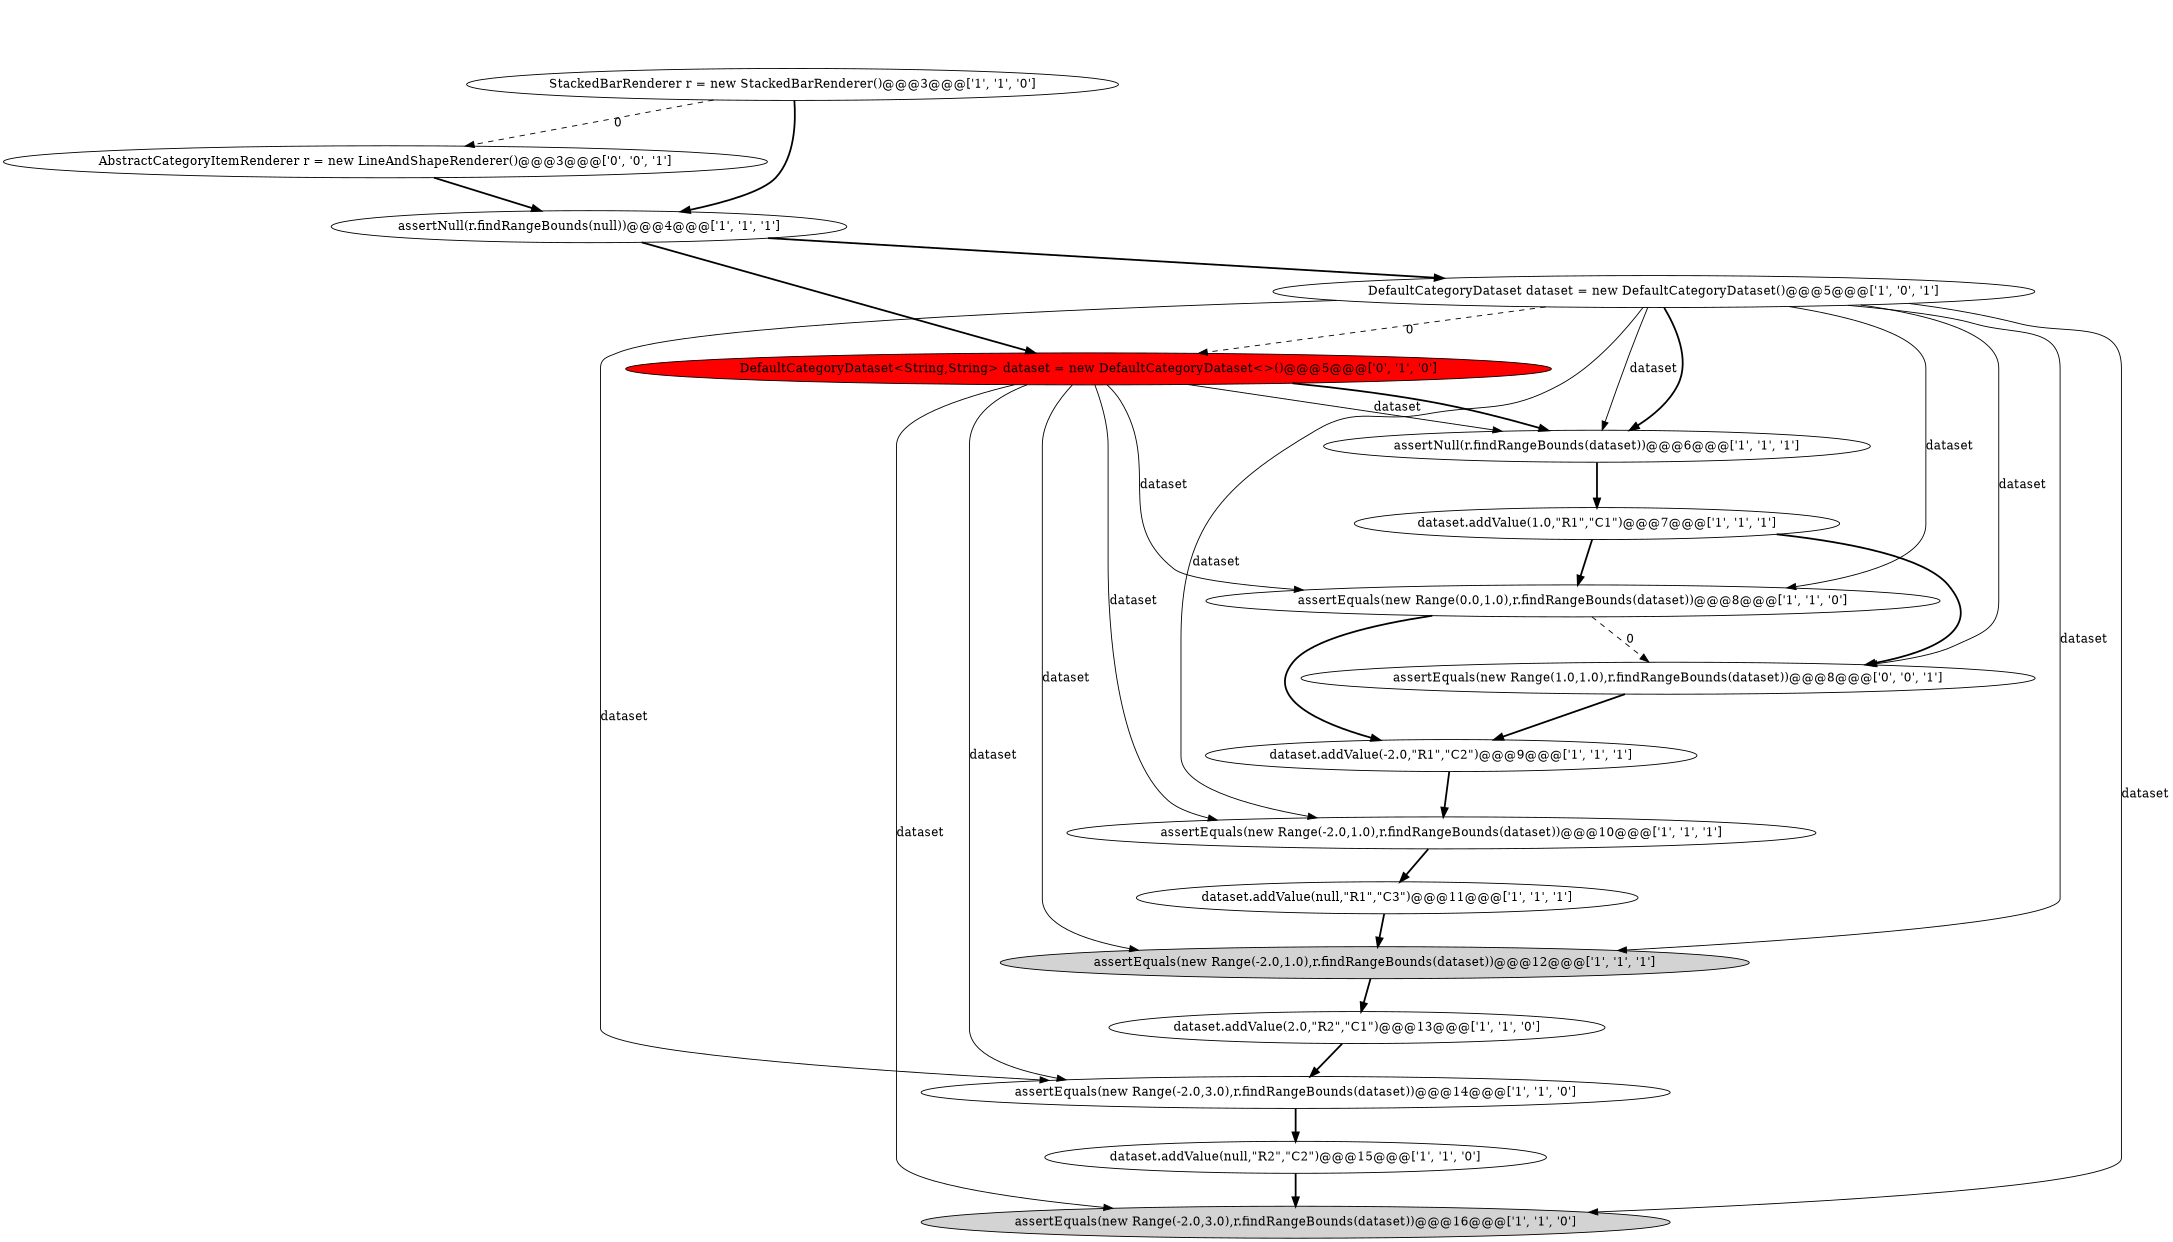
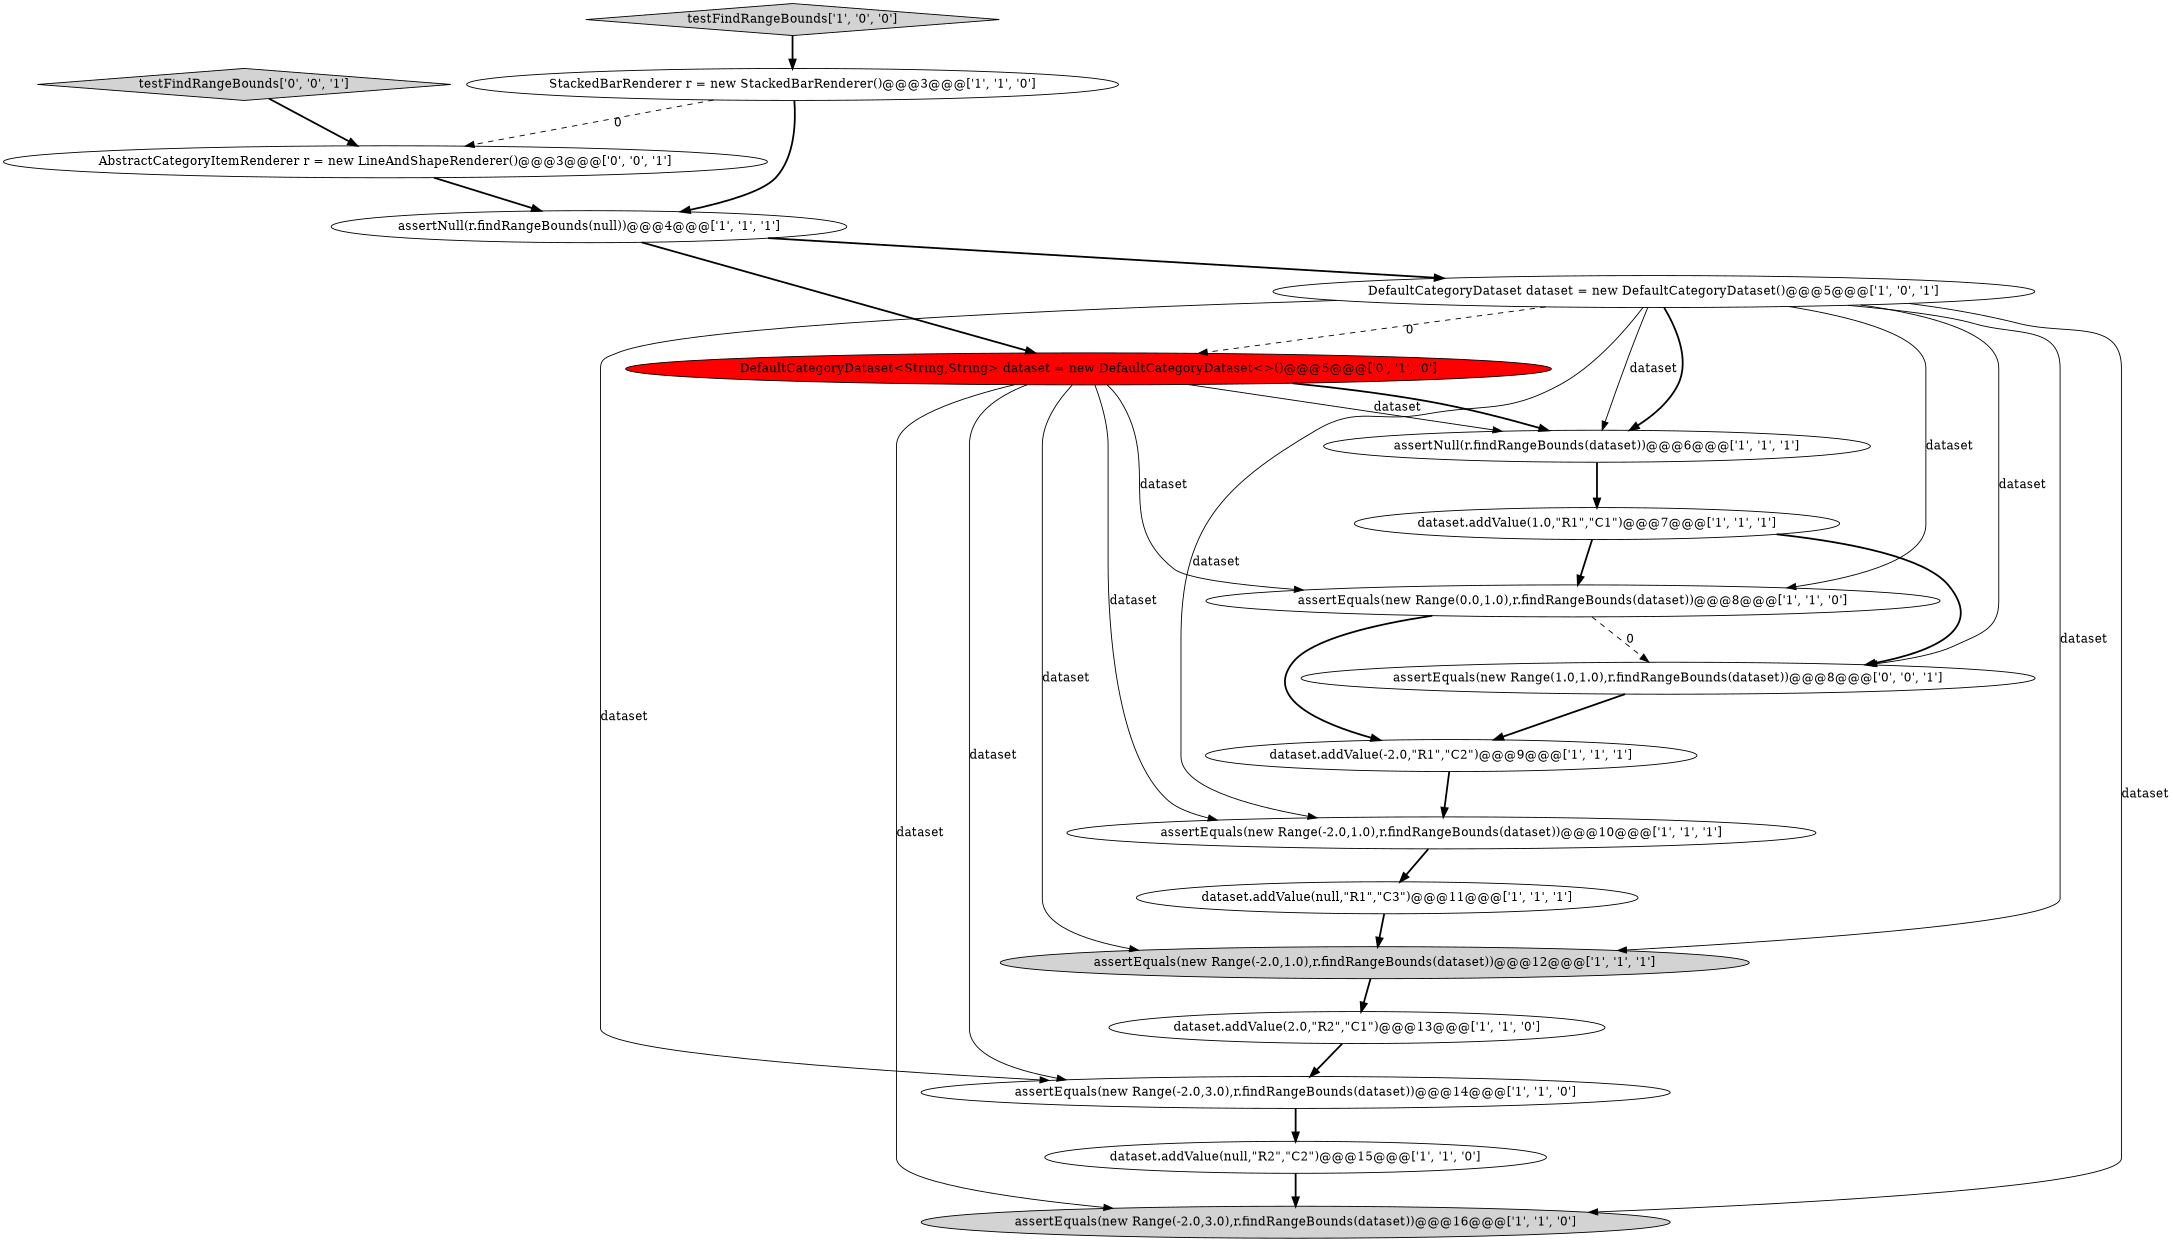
none -> (793, 20)
none -> (244, 84)
